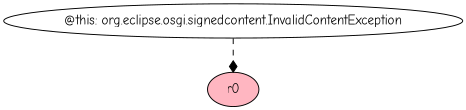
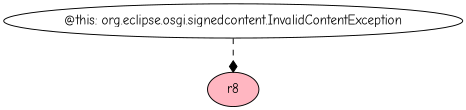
(233, 89) -> (233, 89)
